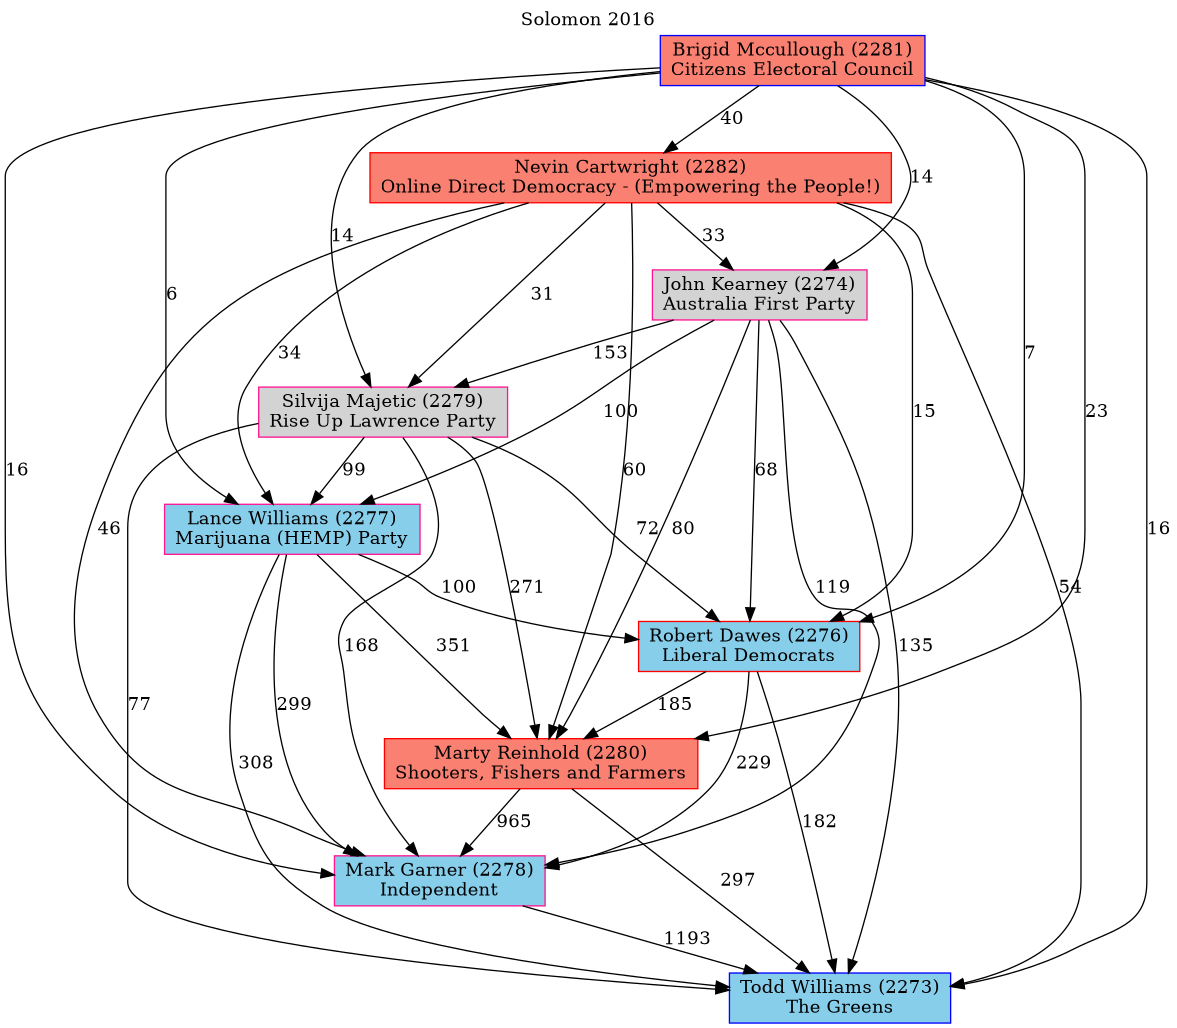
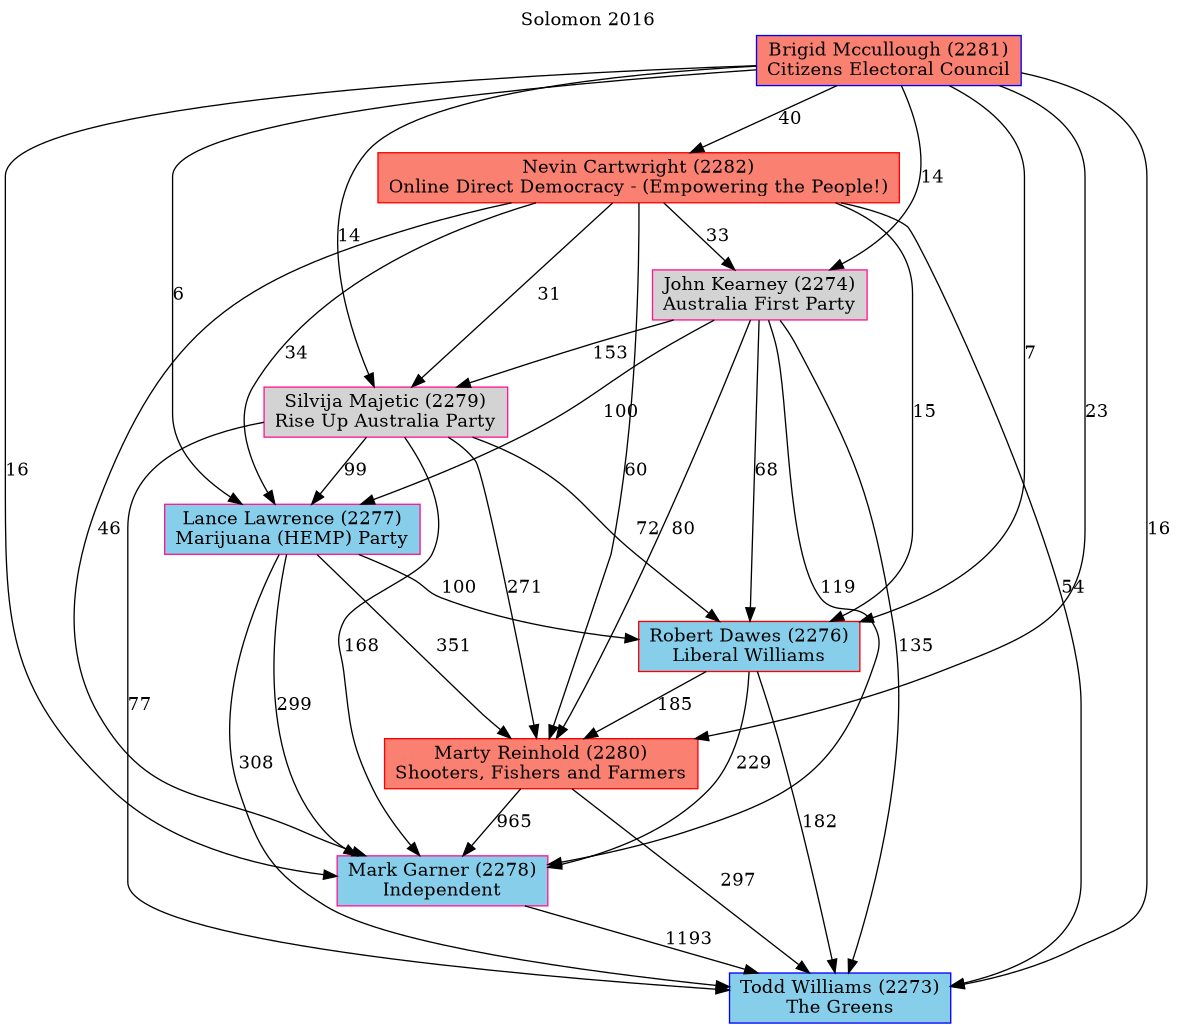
(383, 412) -> (386, 412)
(292, 529) -> (292, 529)
(749, 646) -> (749, 646)
